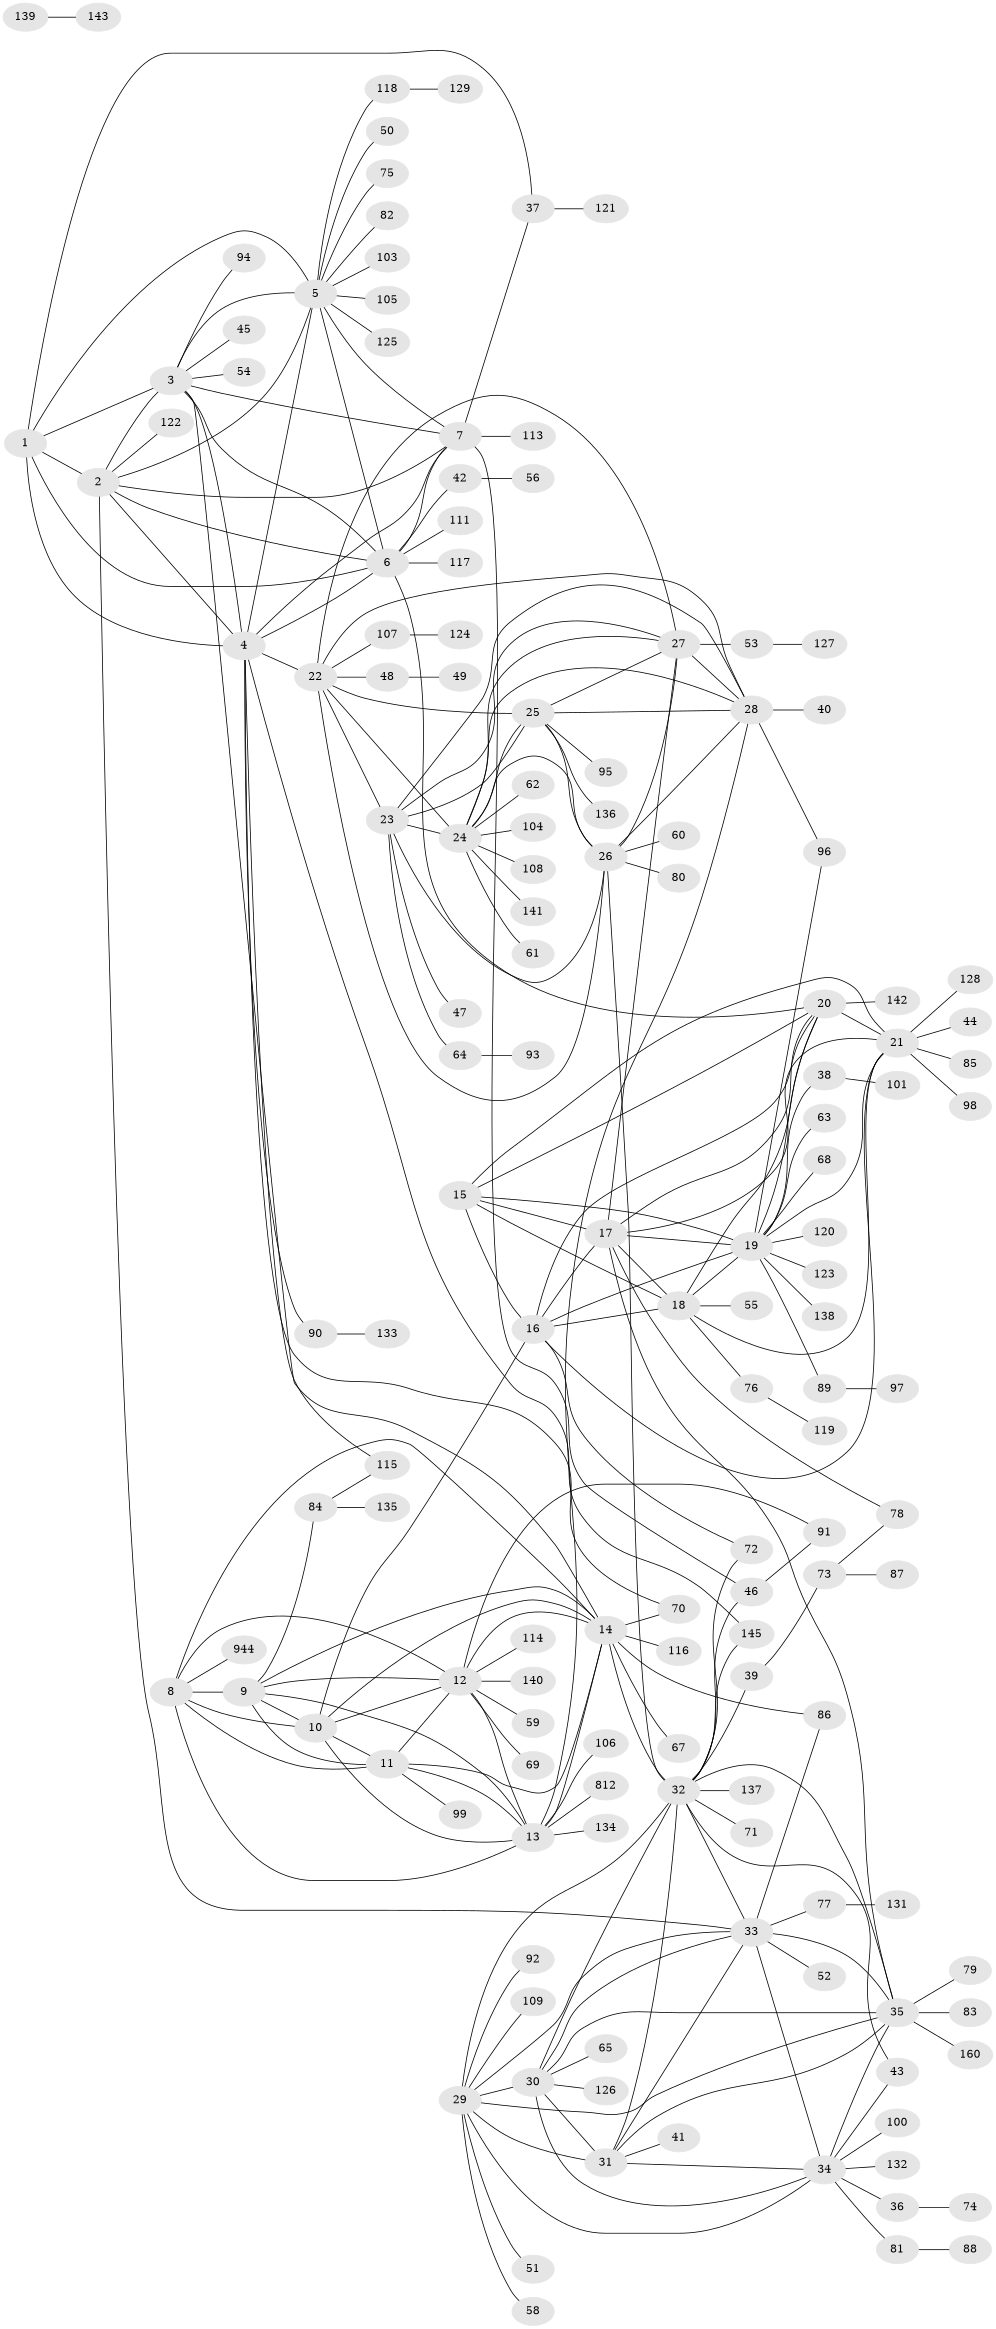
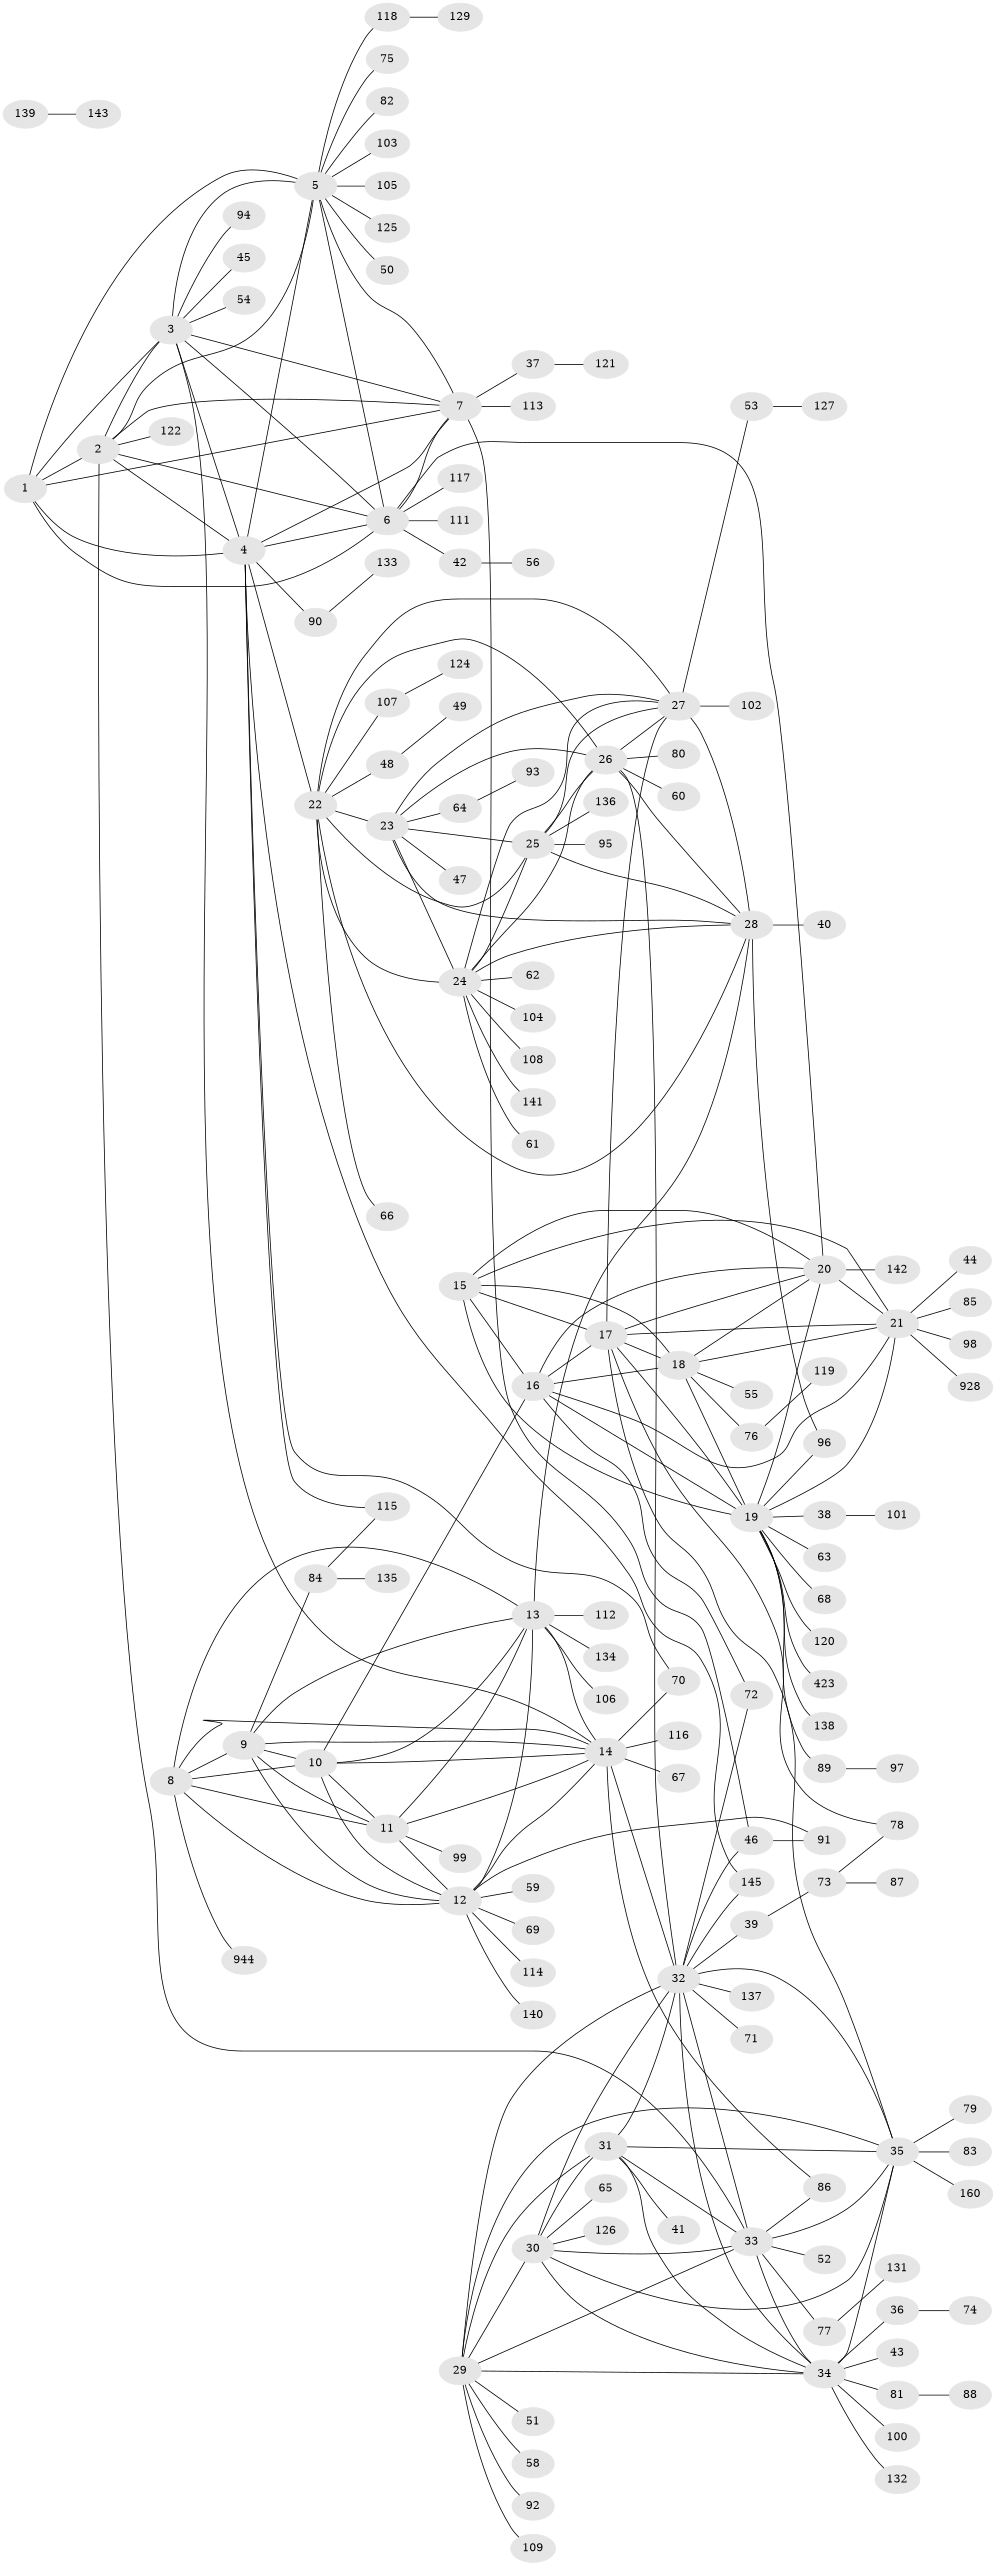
(190, 53) -> (243, 448)
none -> (752, 706)
(970, 980) -> (970, 1387)
none -> (387, 1217)
(825, 1275) -> (825, 1684)
(606, 1786) -> (606, 1615)
(845, 1882) -> (706, 2194)
